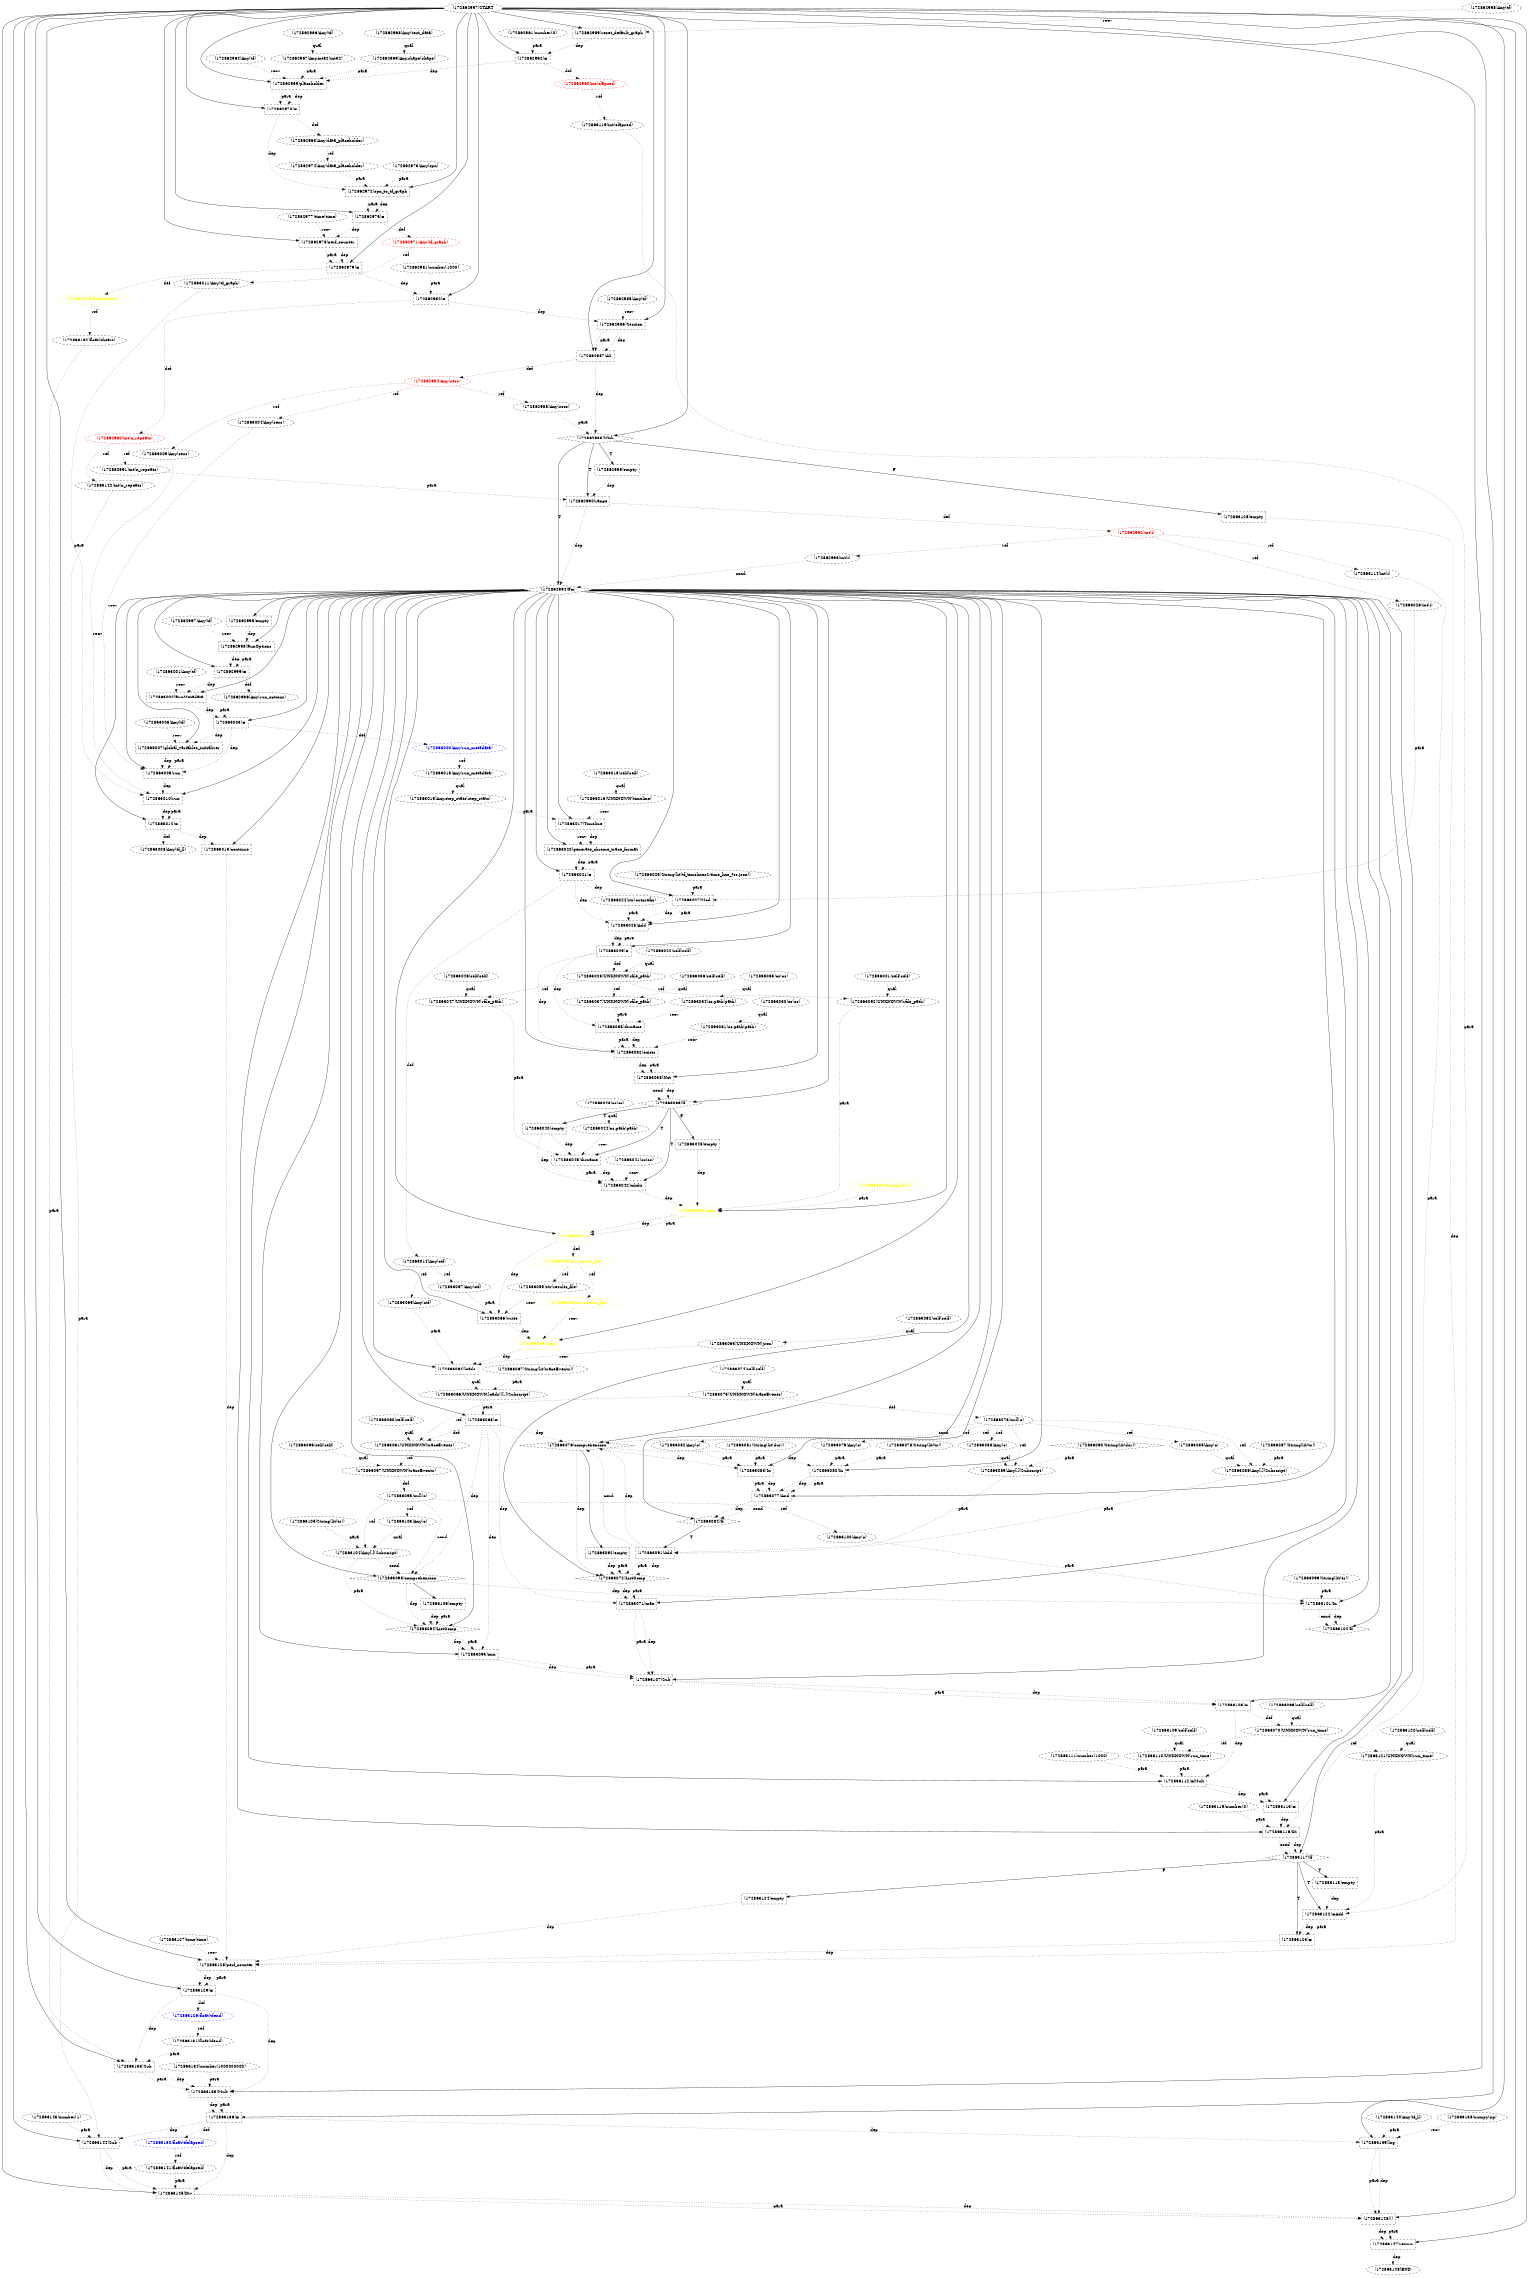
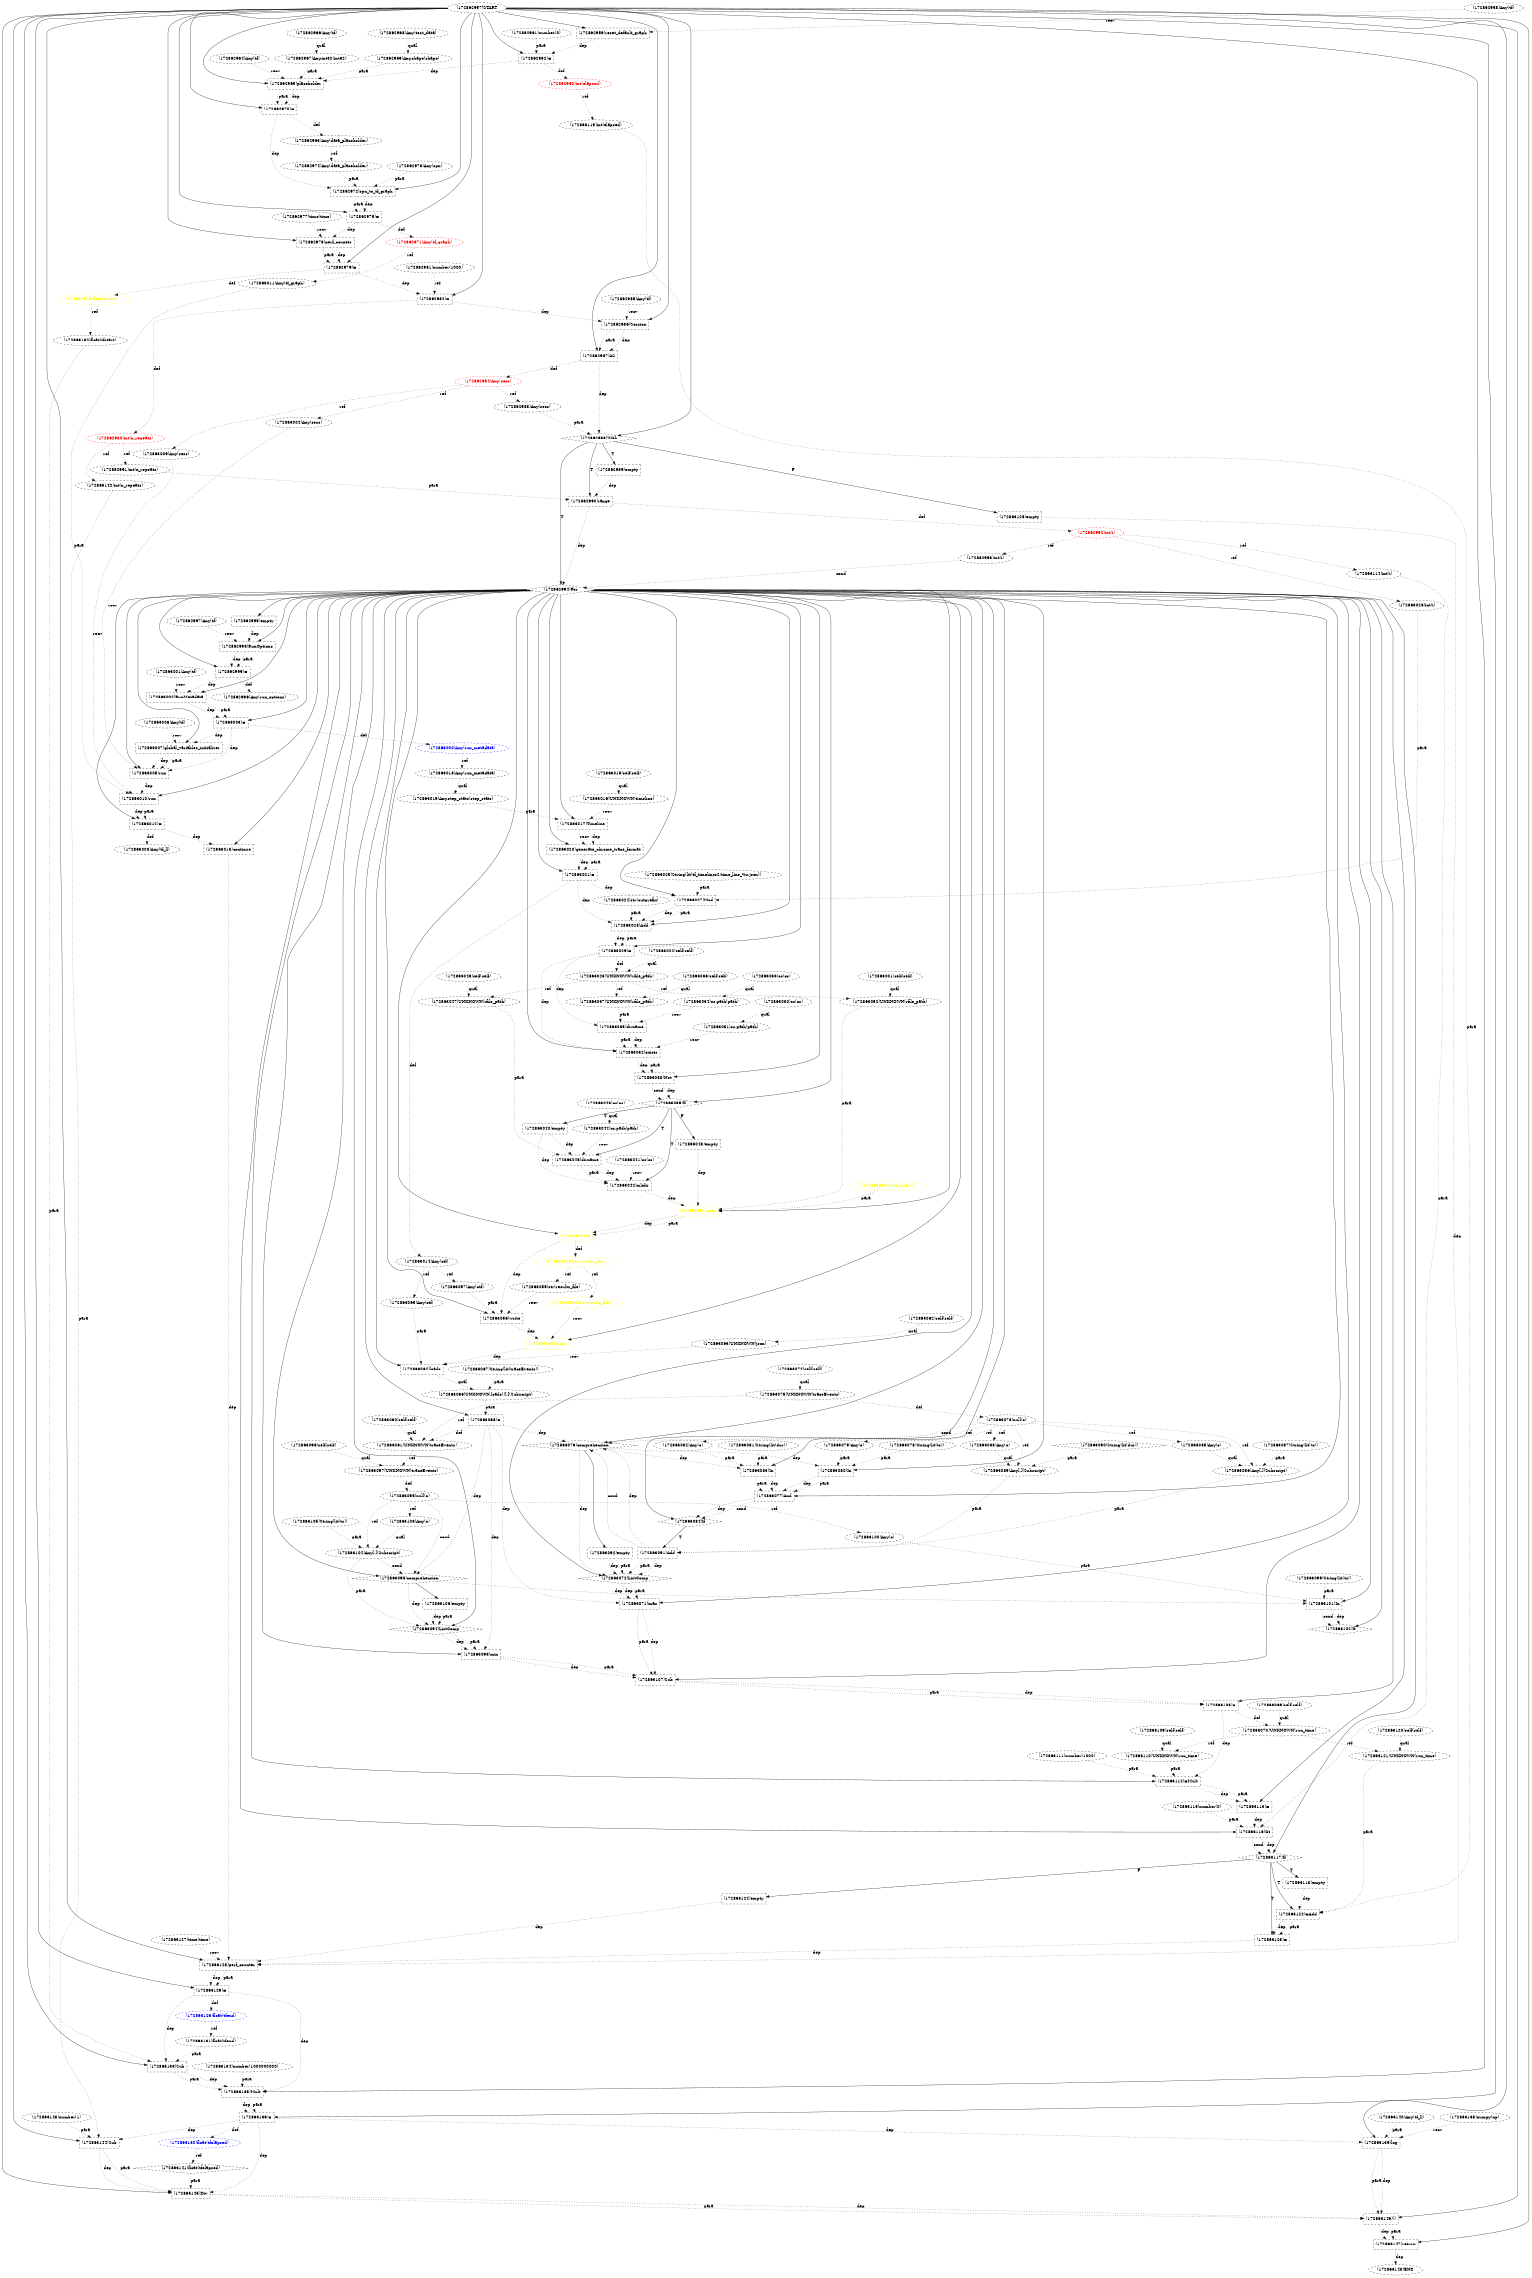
(436, 284) -> (438, 284)
(175, 2168) -> (191, 2168)
